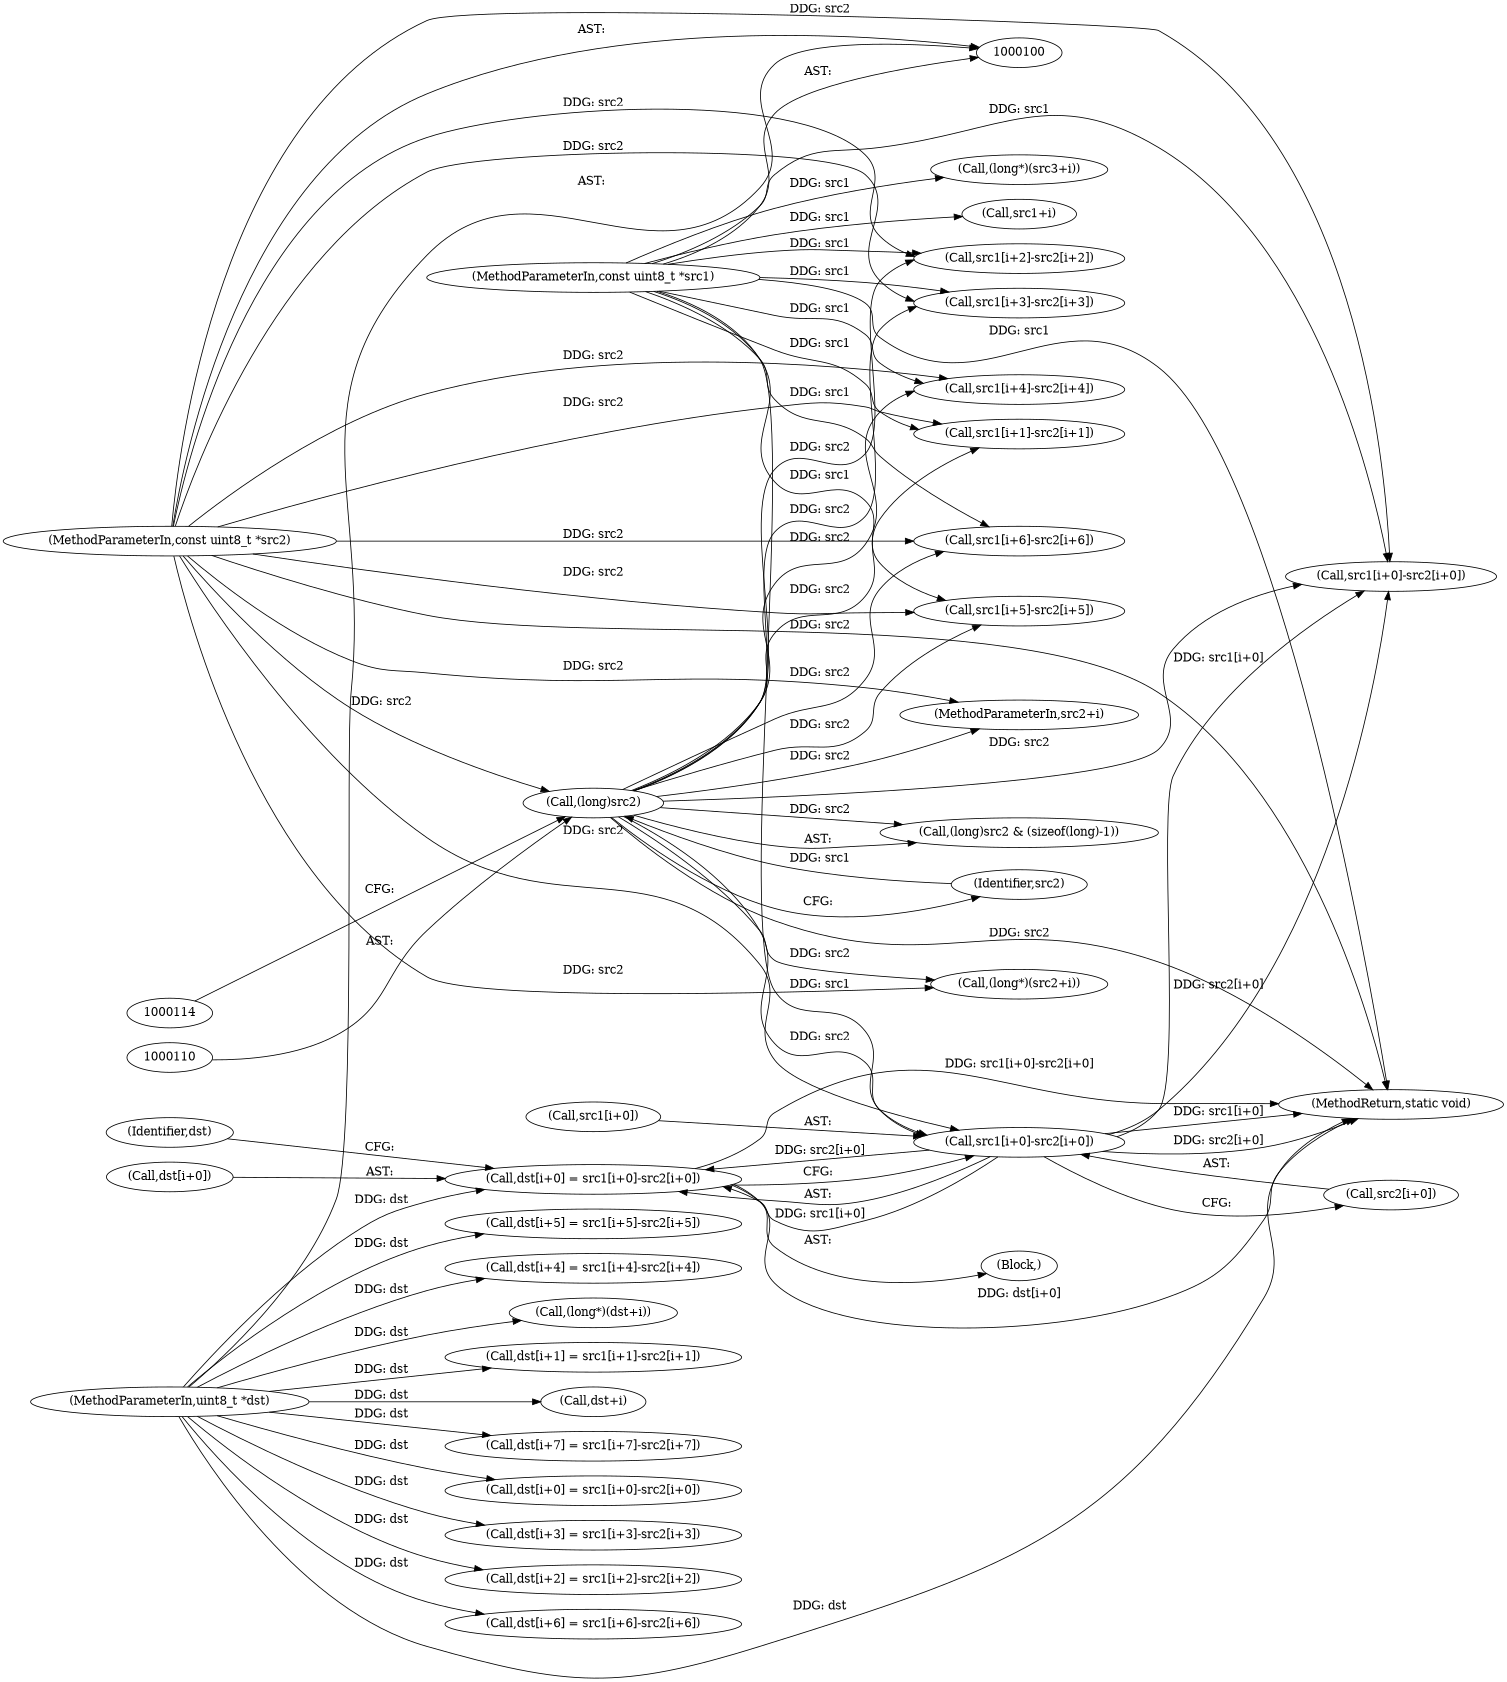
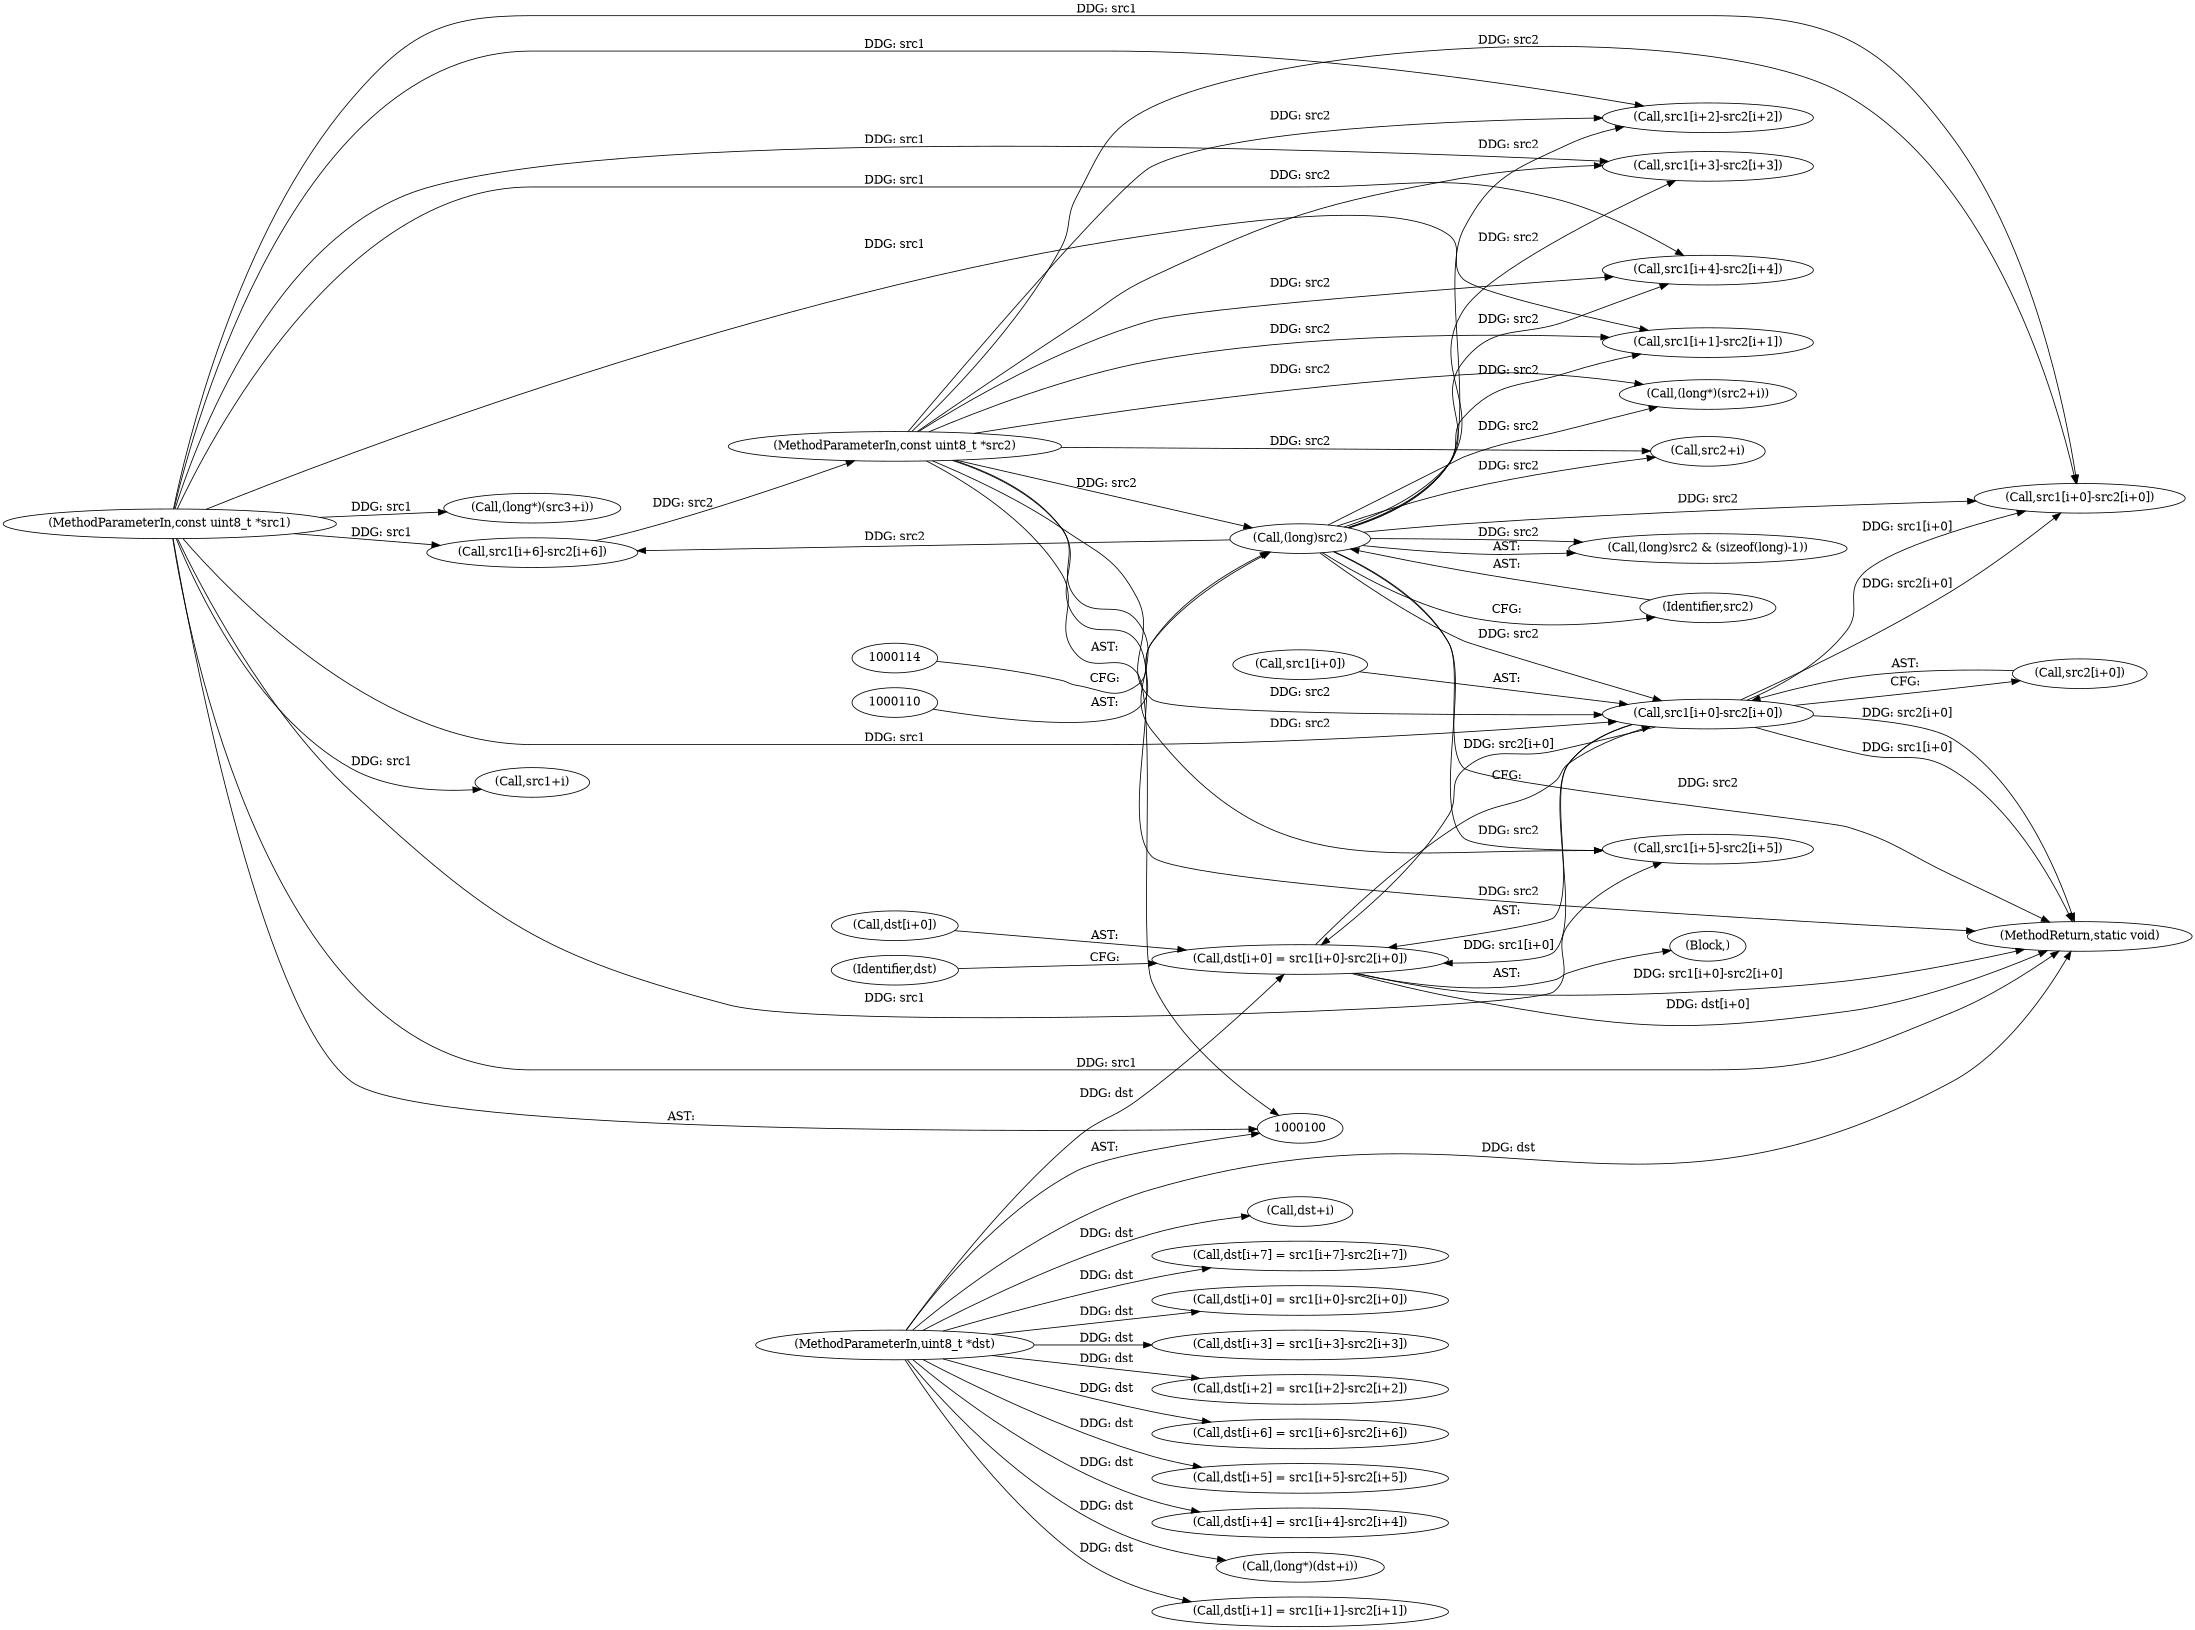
(621, 541) -> (722, 506)
(1019, 715) -> (1708, 451)
(820, 859) -> (1509, 565)
